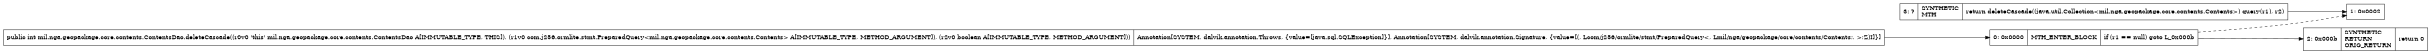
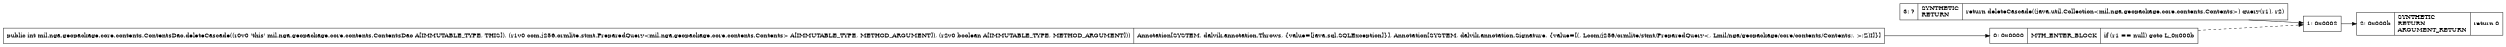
(1929, 15) -> (1935, 15)
(2248, 39) -> (2347, 24)
(2368, 45) -> (2432, 30)
